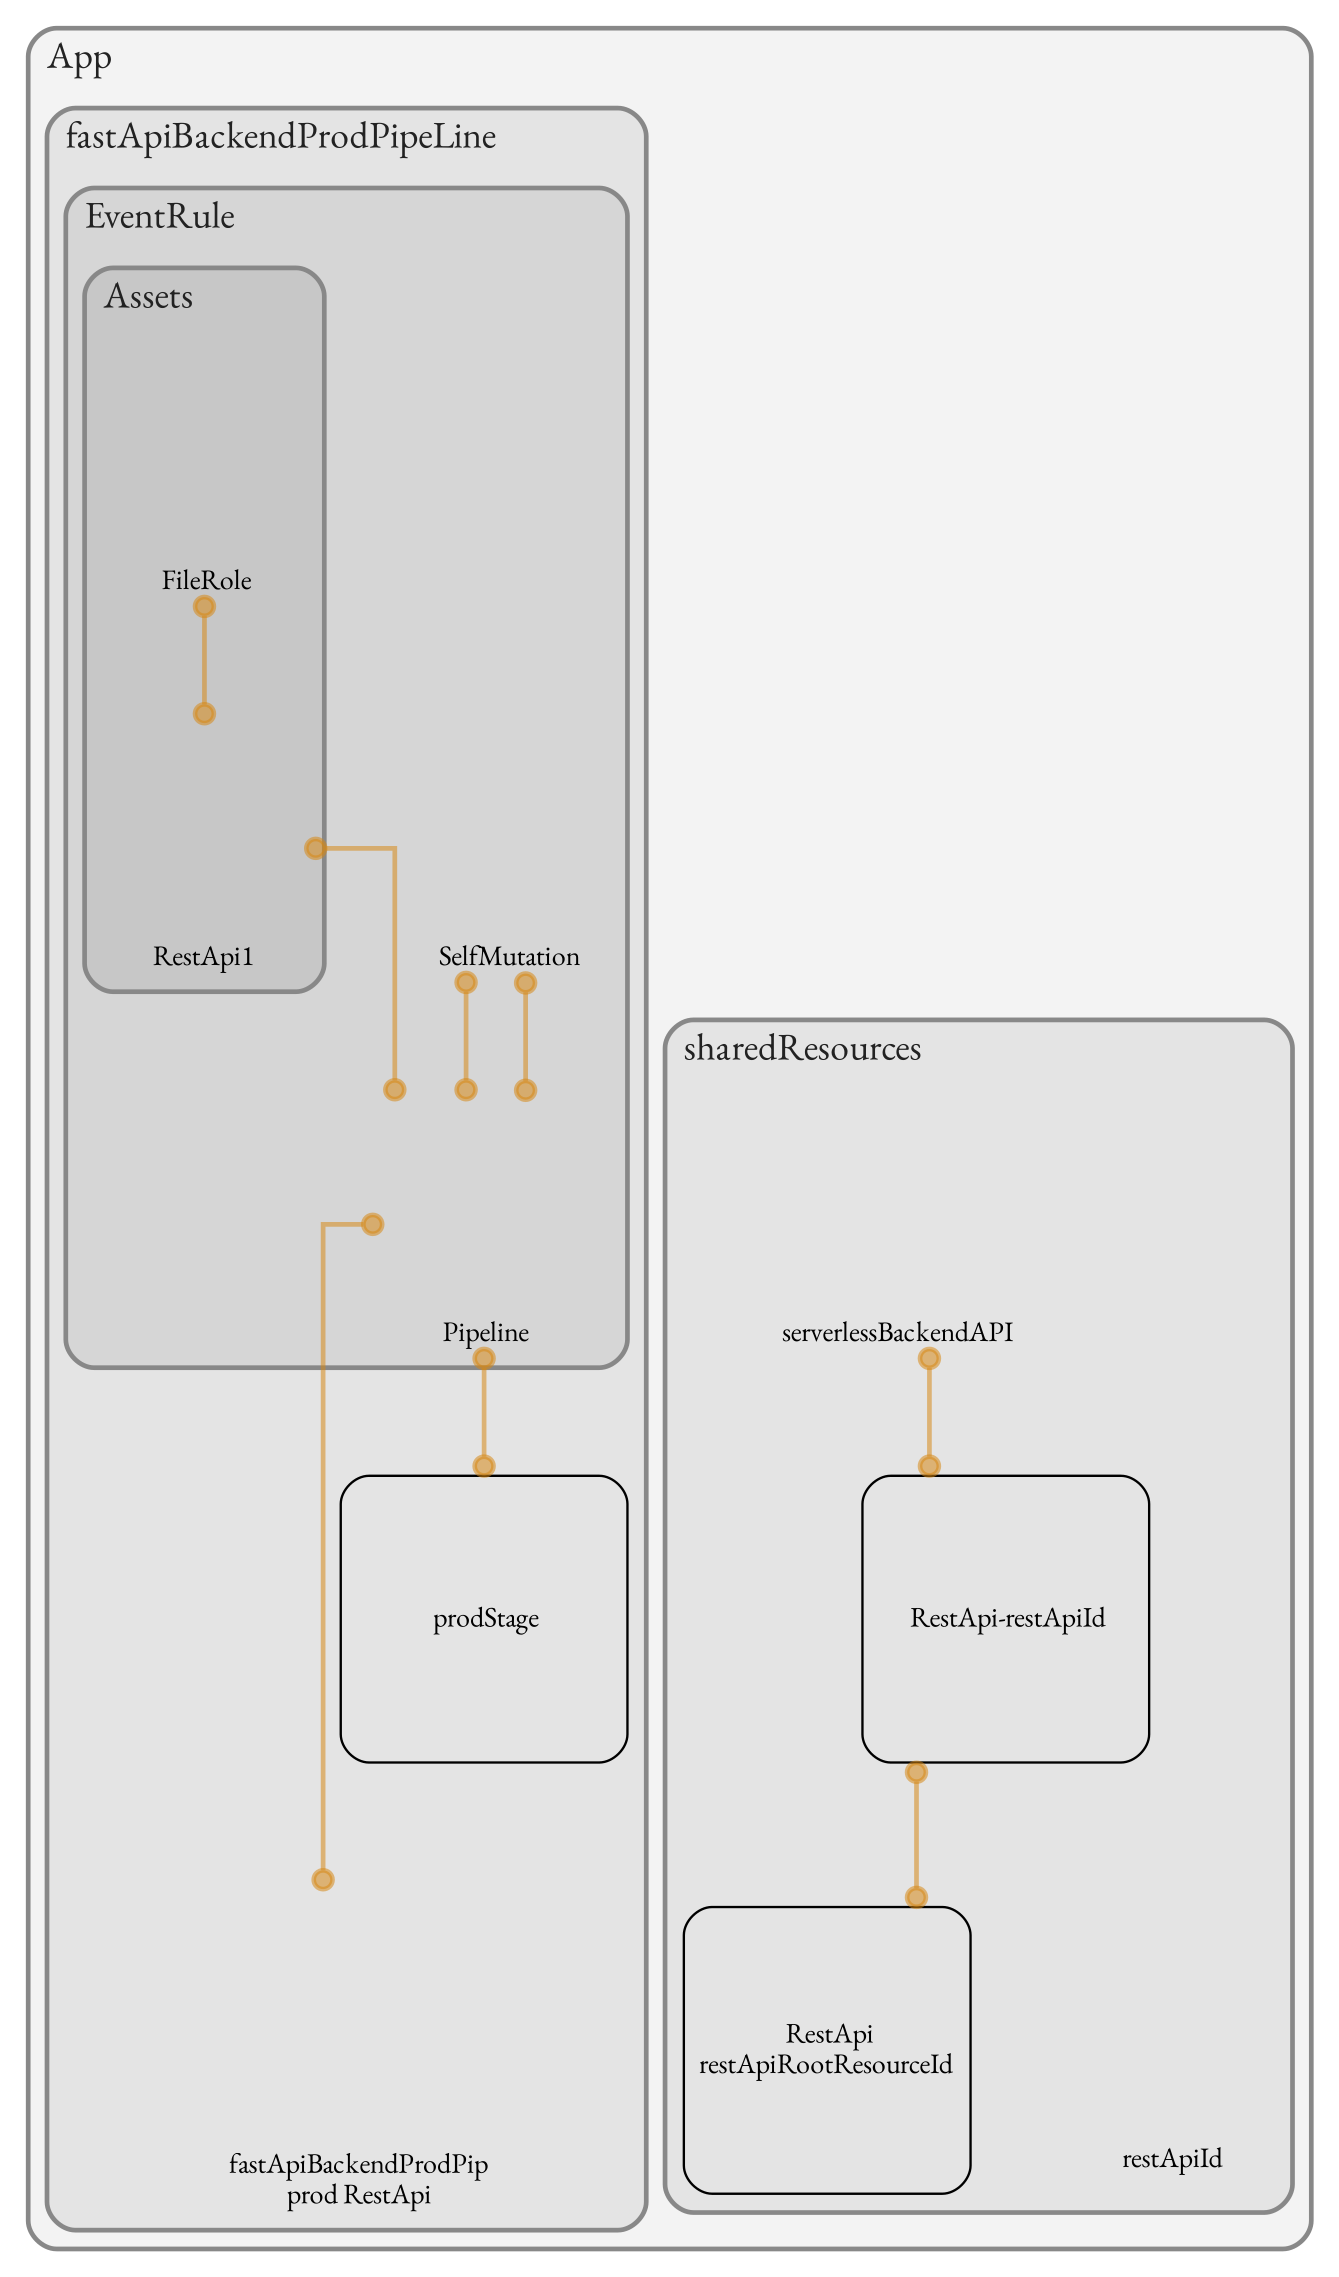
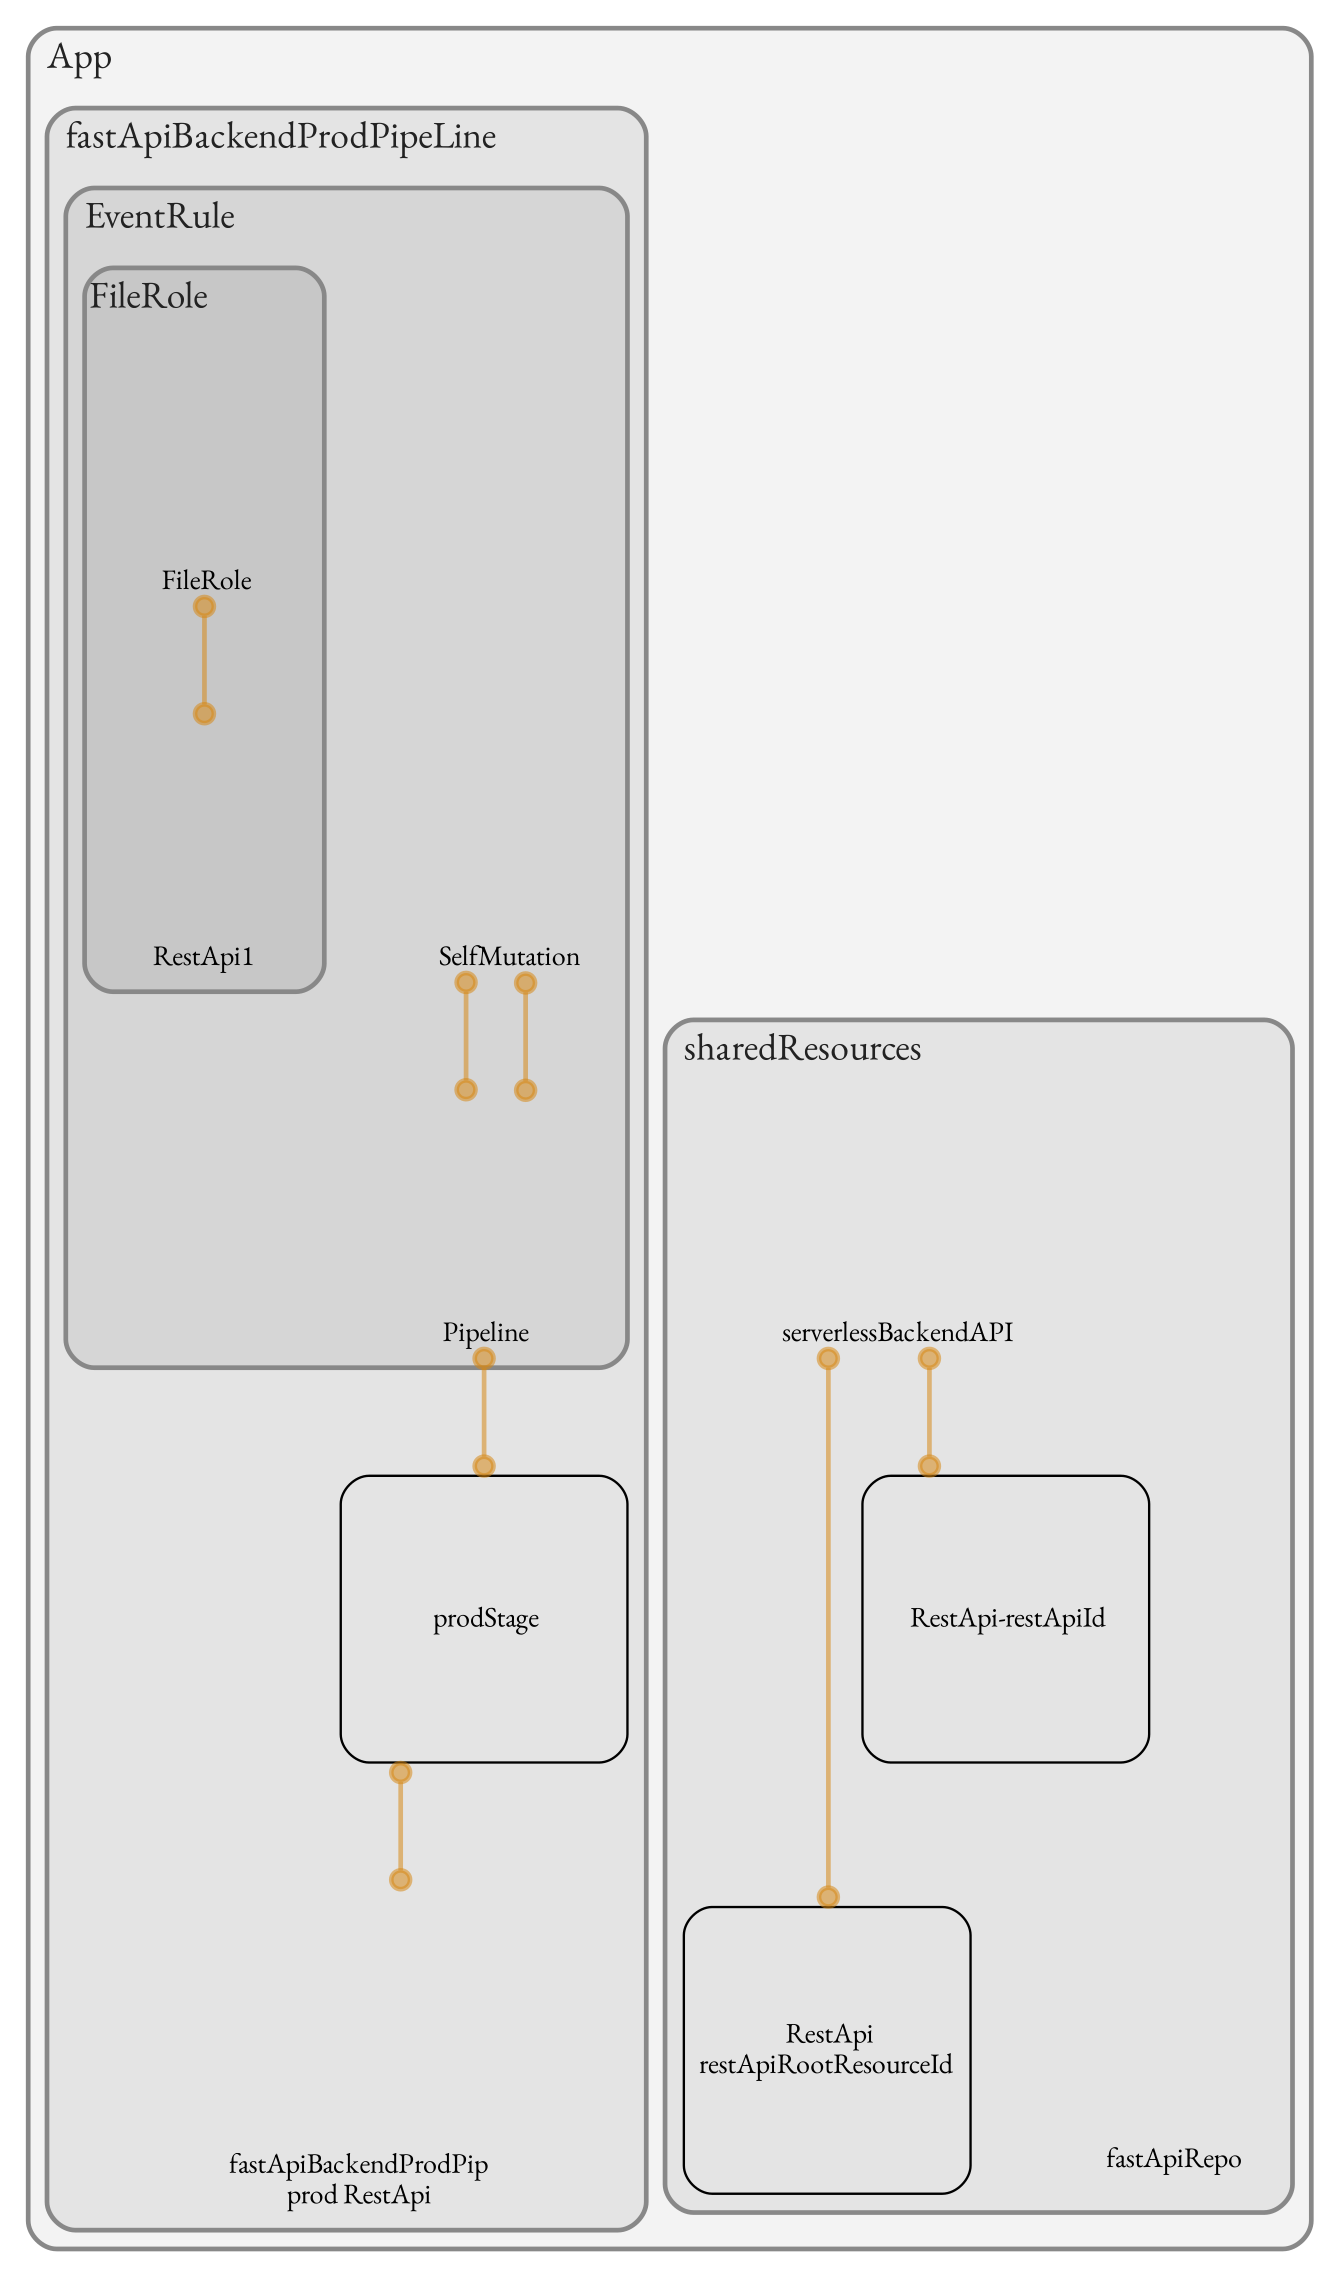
(149, 298) -> (149, 298)
(395, 930) -> none
(323, 1527) -> (401, 1826)
(916, 1835) -> (828, 1628)
(1173, 2050) -> (1173, 2050)
